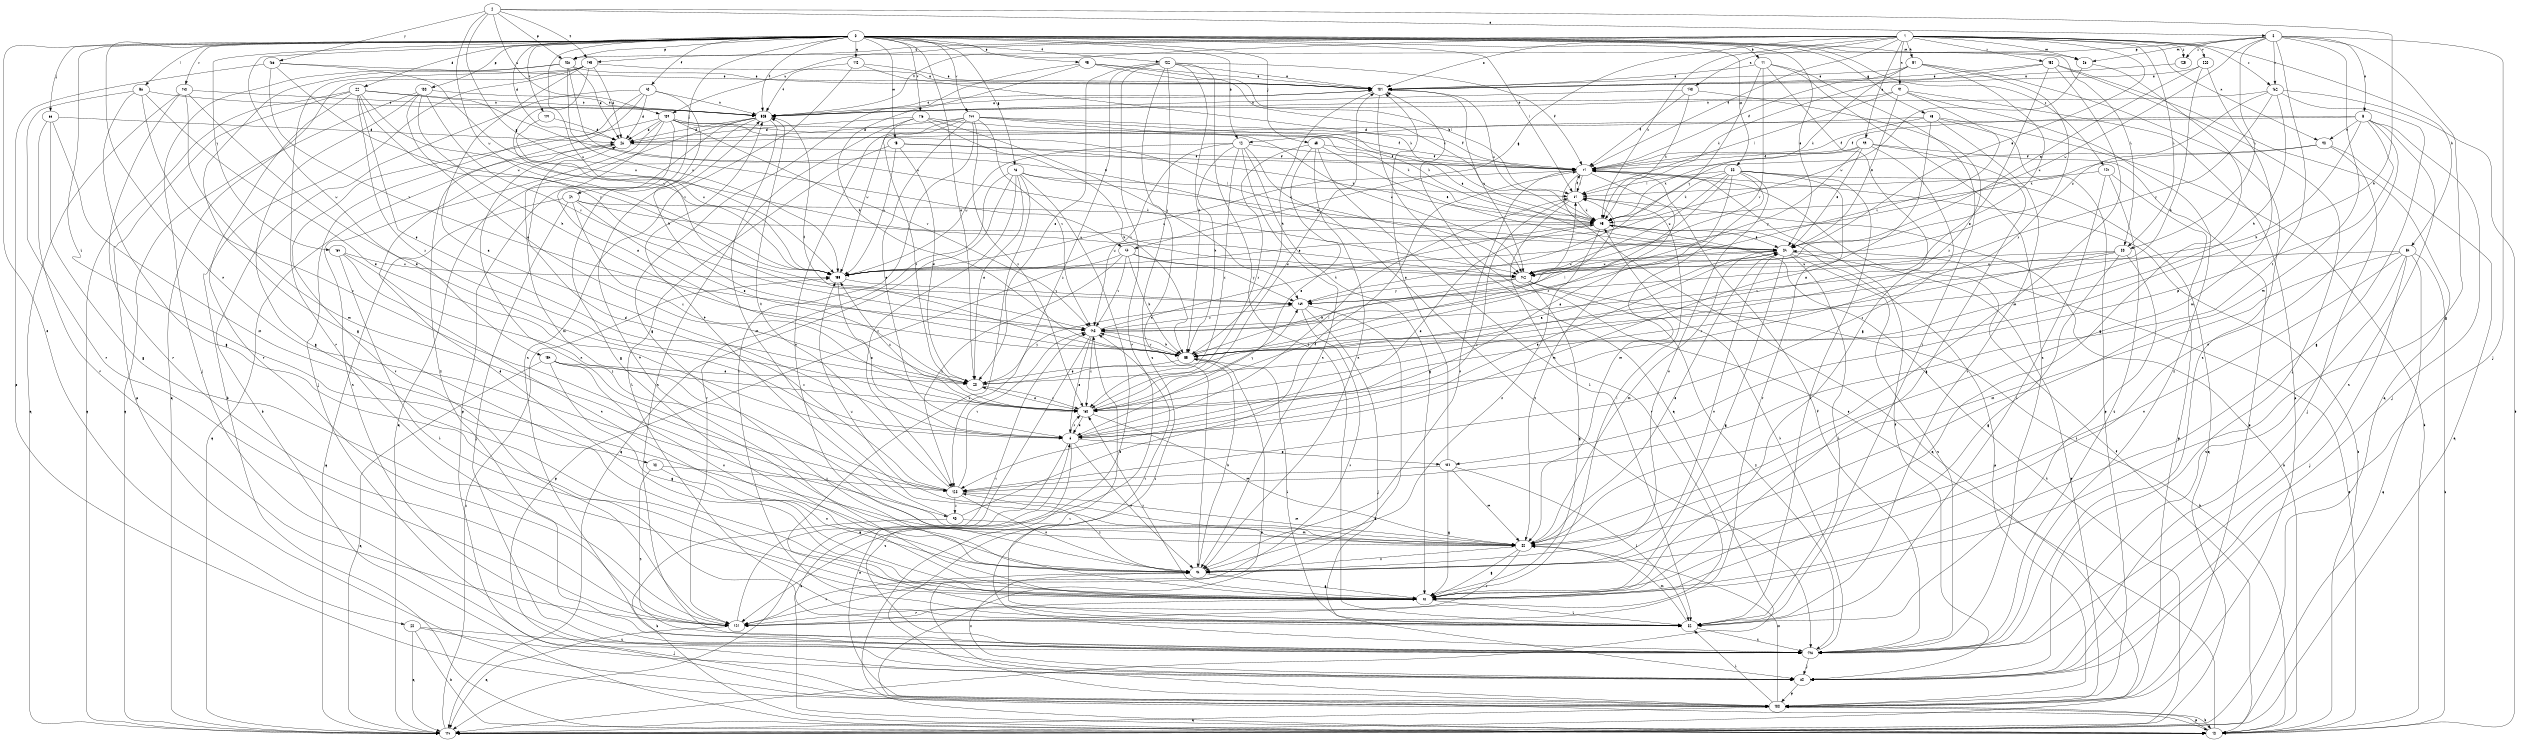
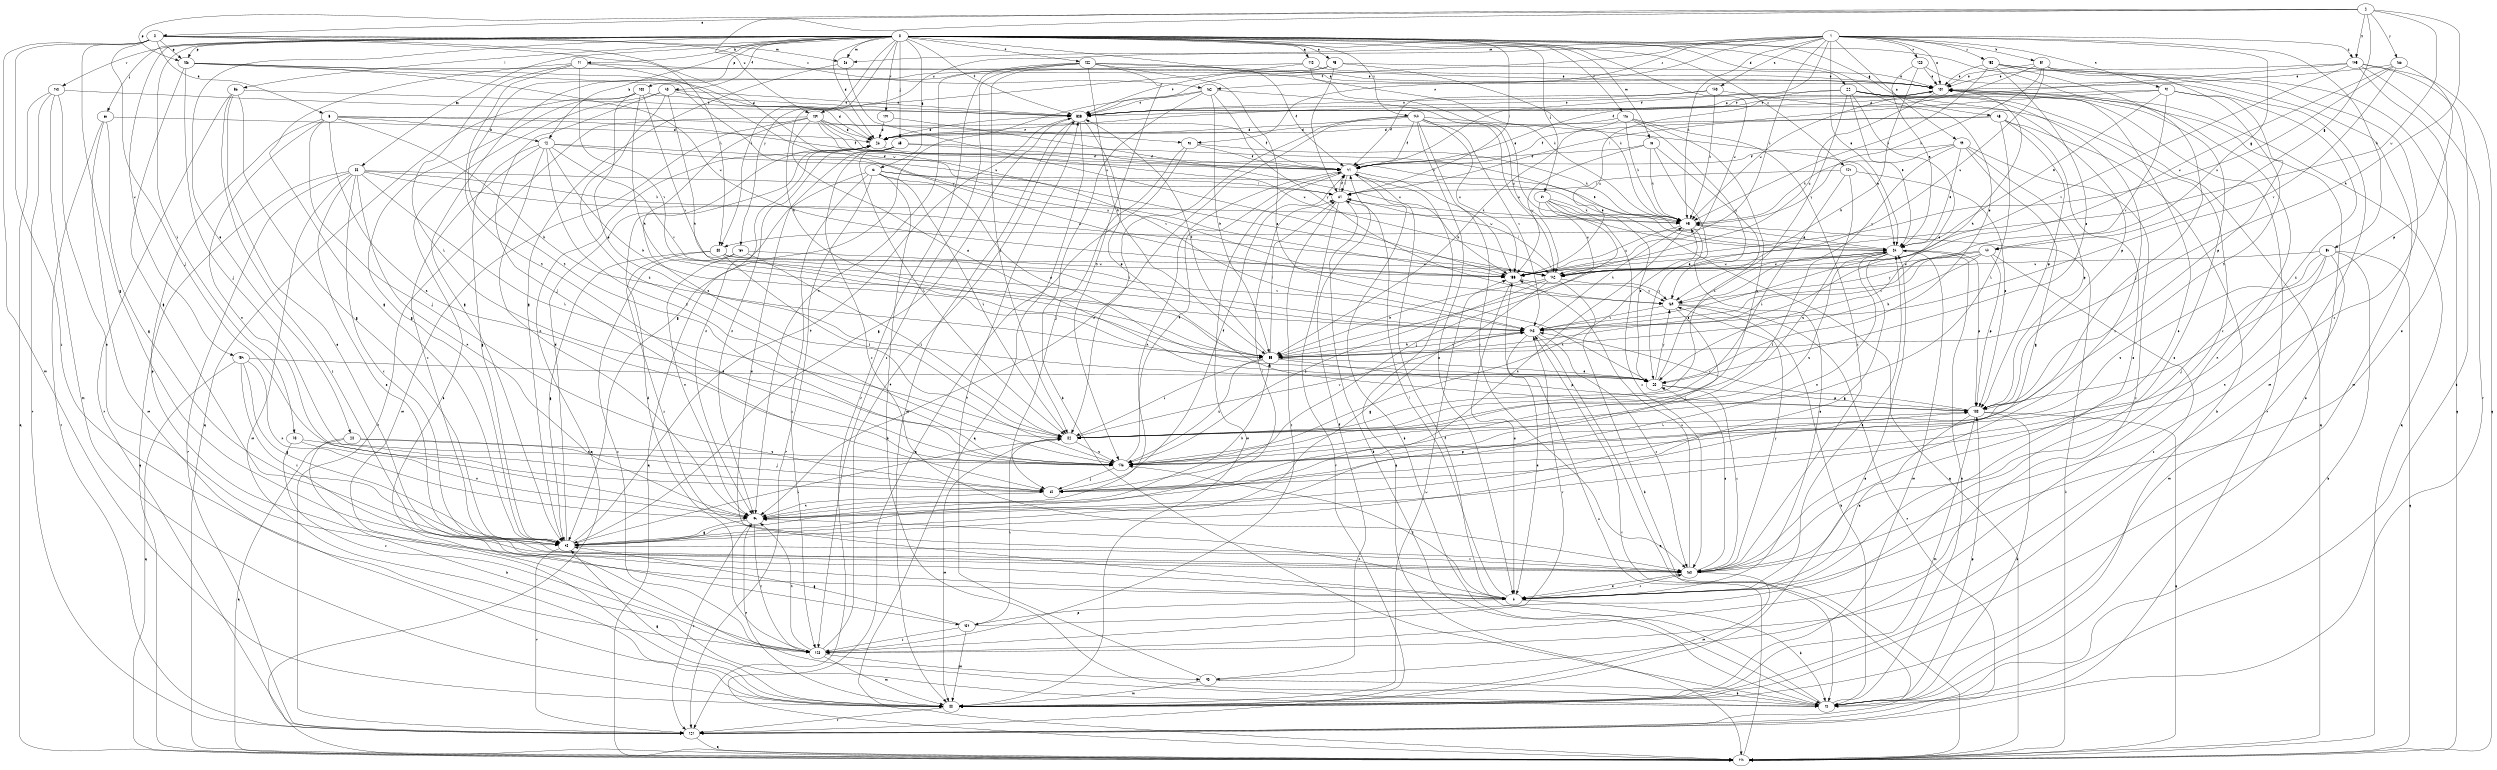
(2183, 63) -> none
(2206, 63) -> (1920, 63)
(571, 197) -> (1542, 197)
none -> (1206, 418)
(1993, 488) -> (1814, 398)
